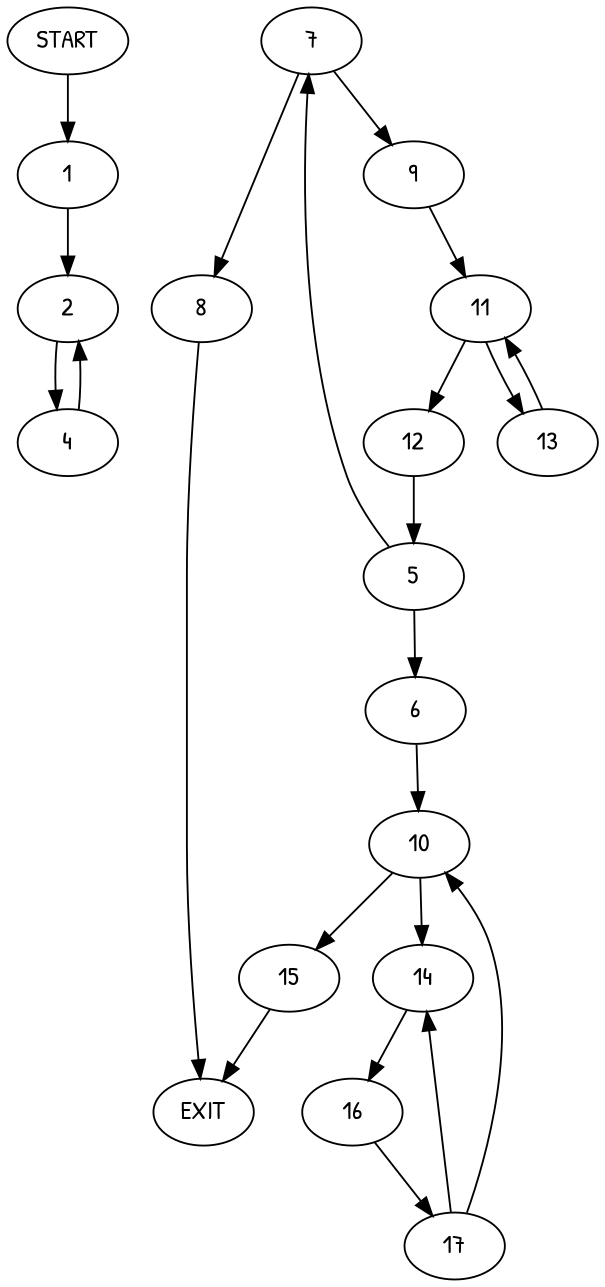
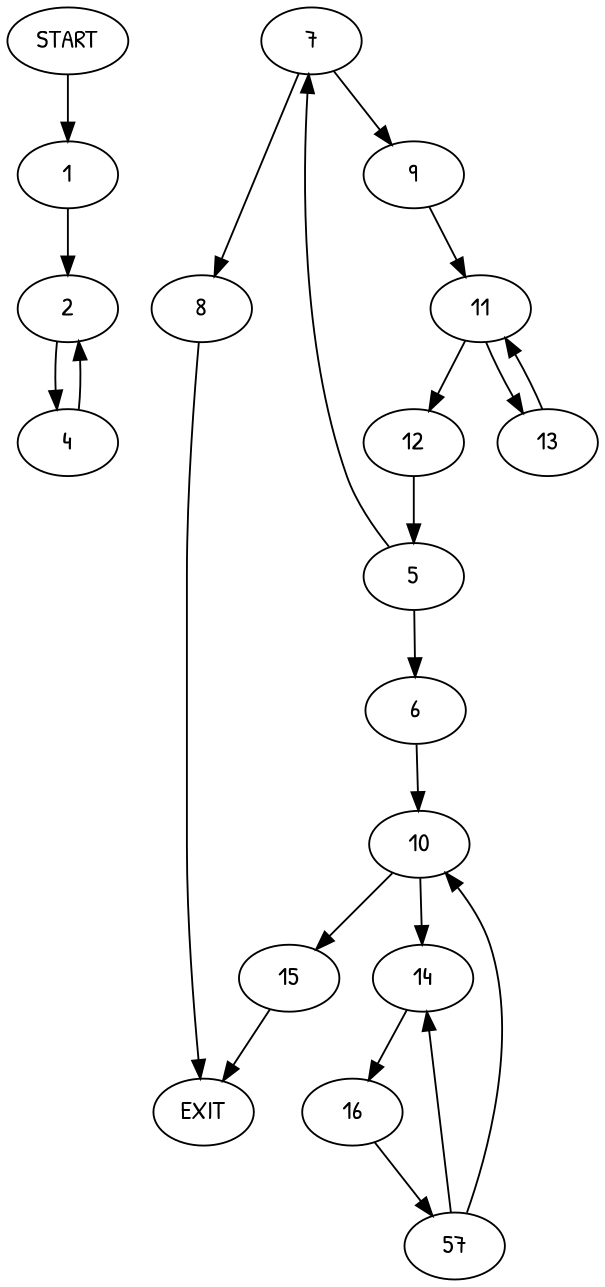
(455, 1246) -> (455, 1246)
